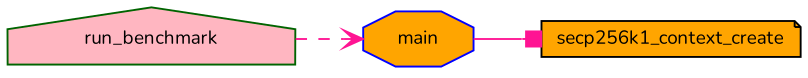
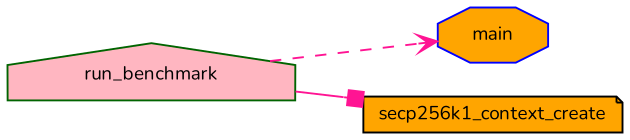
(498, 39) -> (320, 94)
